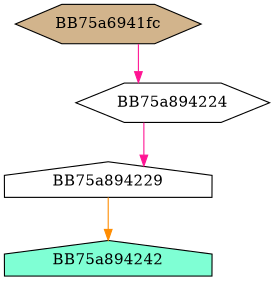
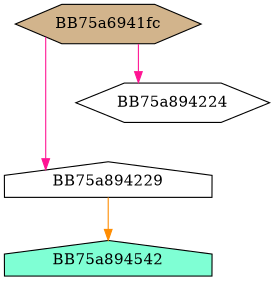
(144, 139) -> (46, 98)
(108, 260) -> (108, 260)
